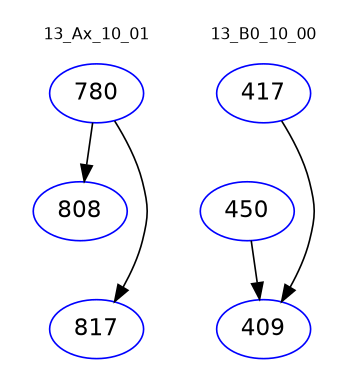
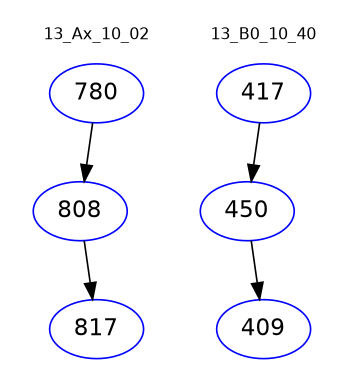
(97, 35) -> (97, 35)
(264, 35) -> (264, 35)
(147, 203) -> (87, 262)
(314, 203) -> (257, 144)
